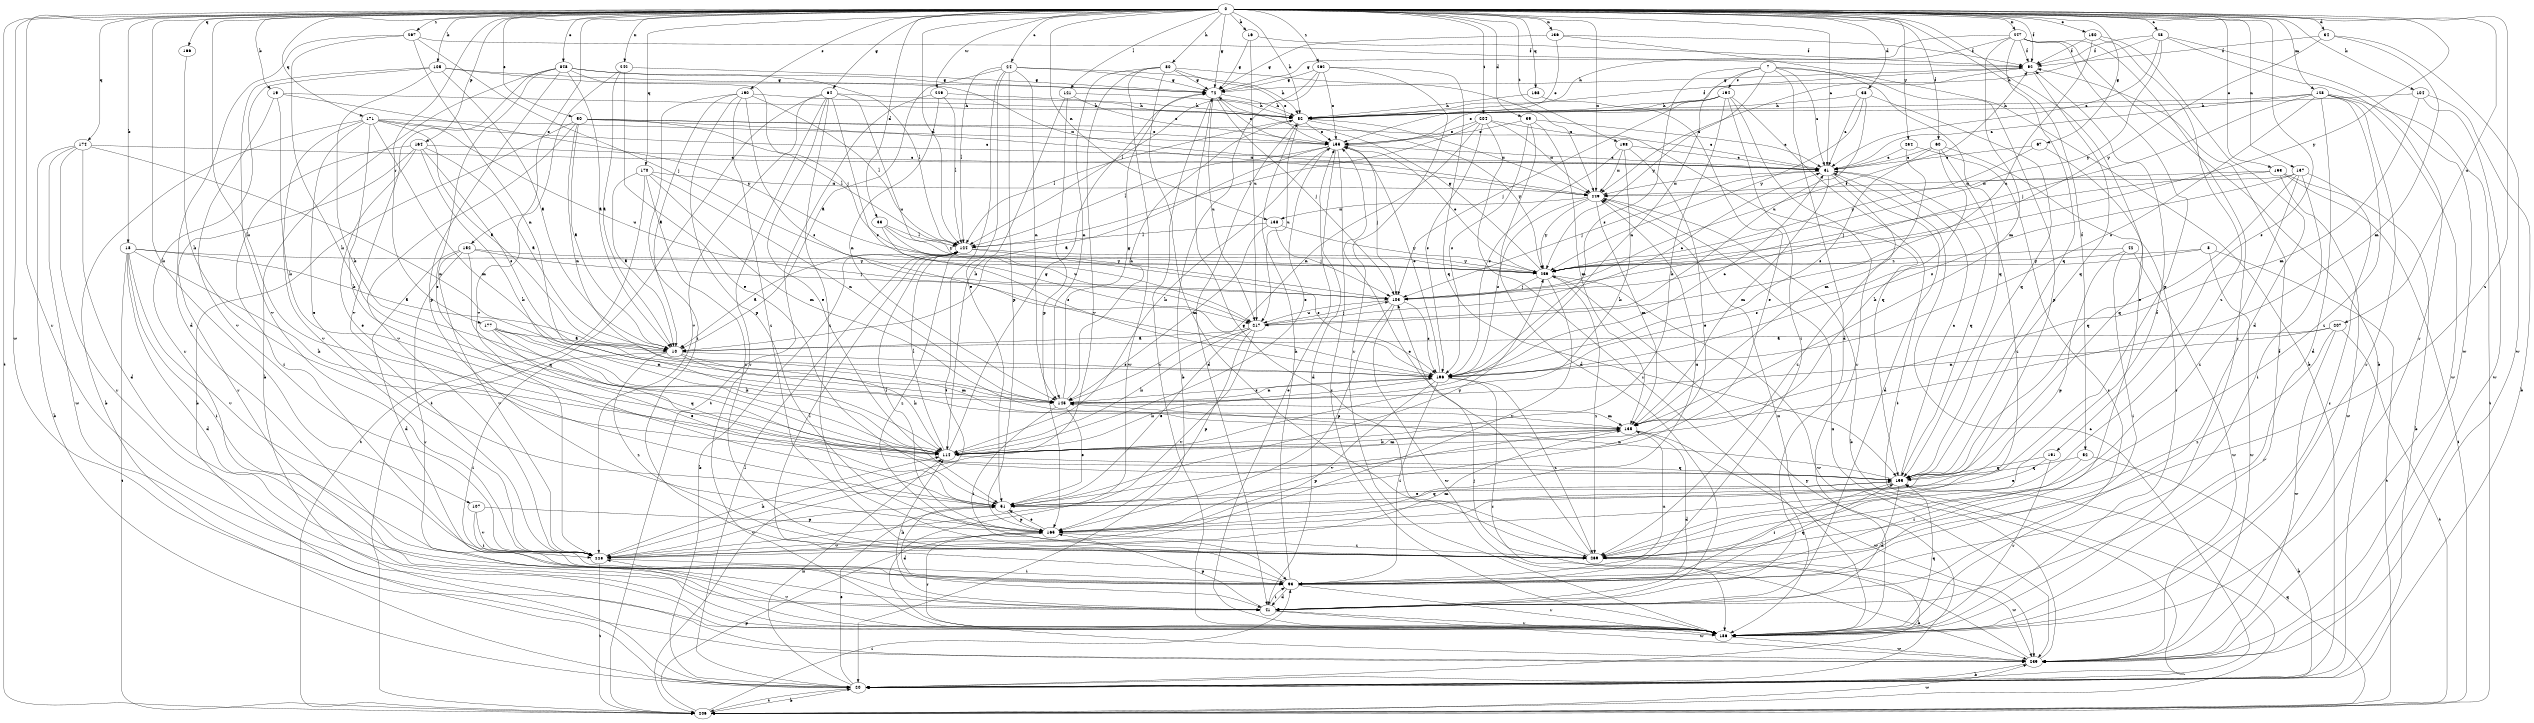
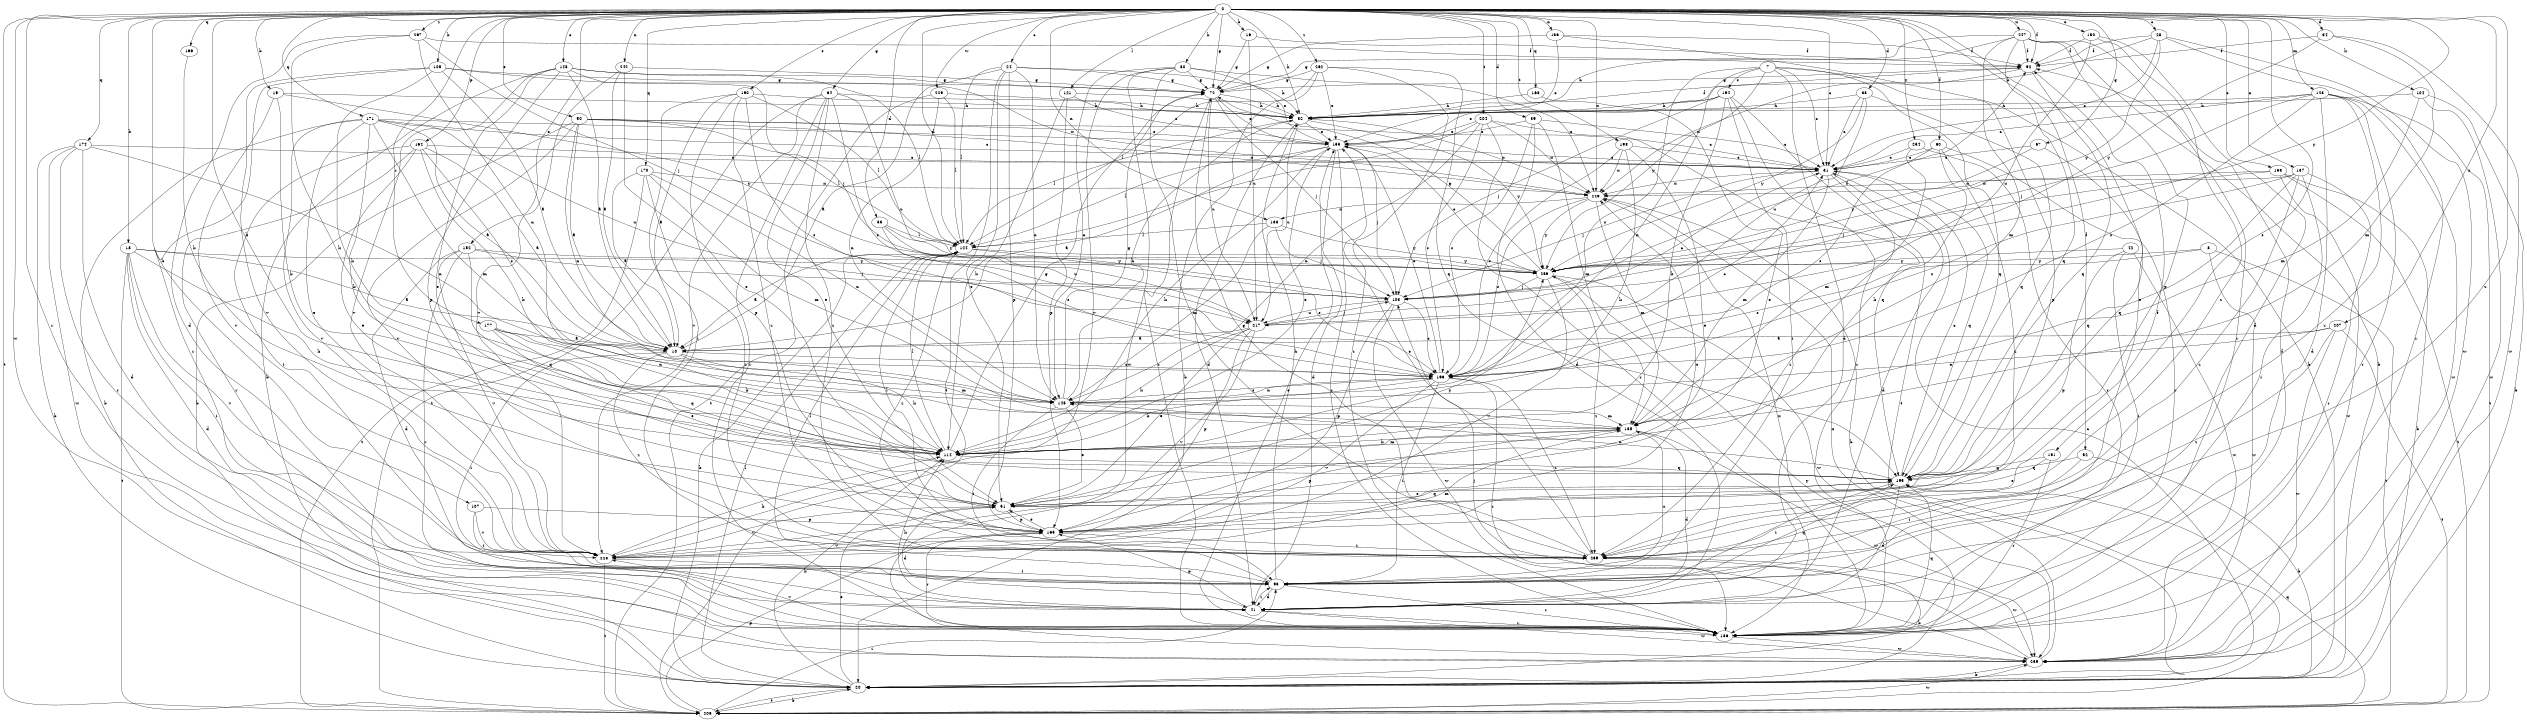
(564, 67) -> (564, 67)
(1894, 261) -> (1902, 261)
